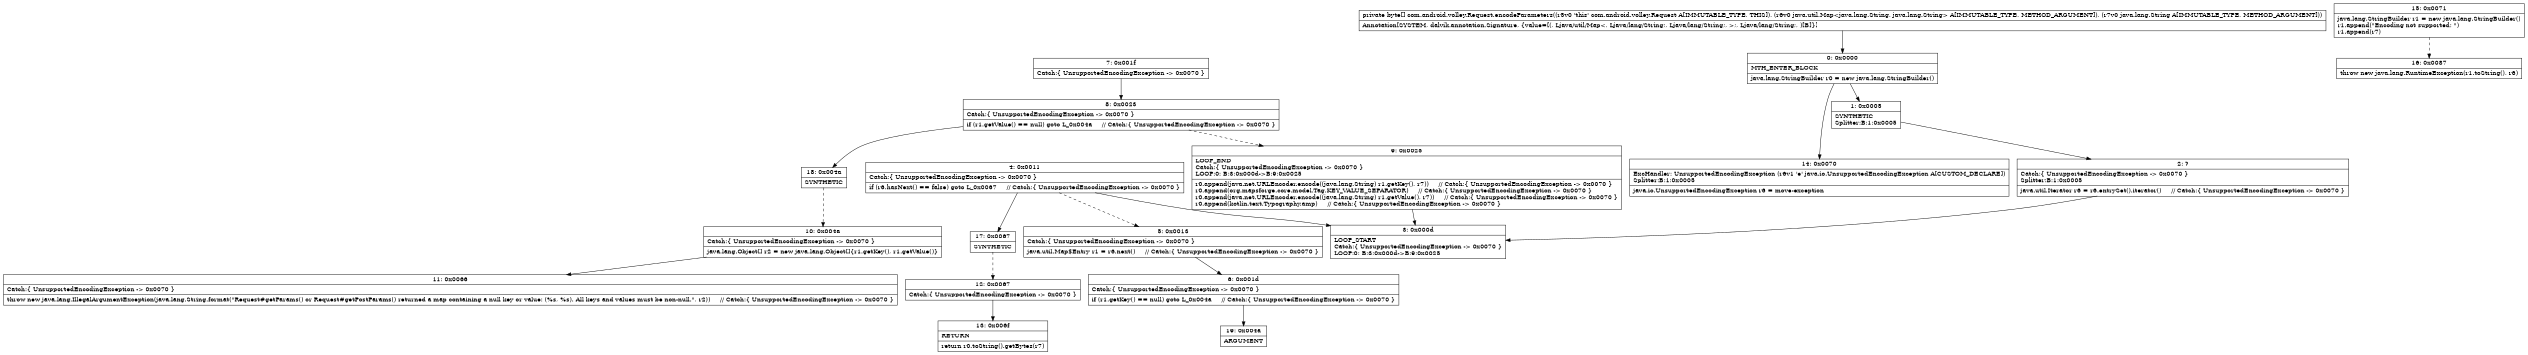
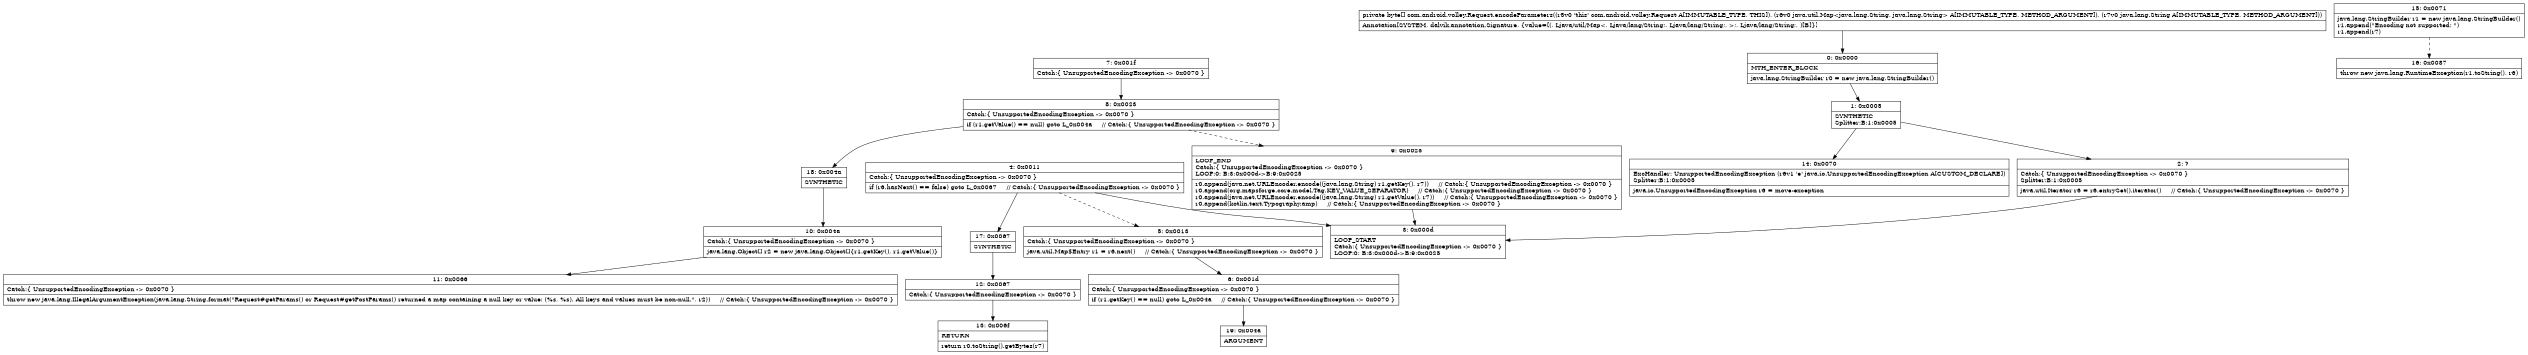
(1823, 118) -> (1846, 142)
(823, 205) -> (823, 205)
(993, 264) -> (993, 264)
